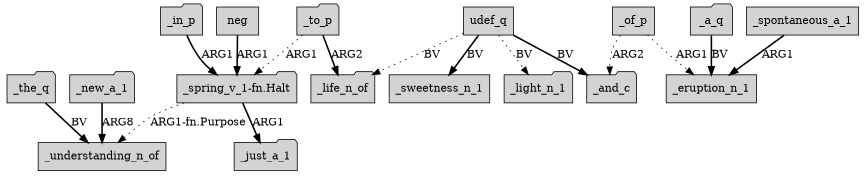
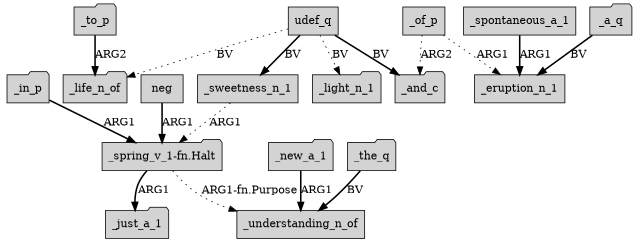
(282, 53) -> (208, 120)
(118, 123) -> (317, 191)
